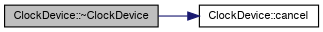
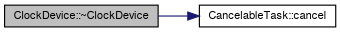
(259, 16) -> (268, 16)
